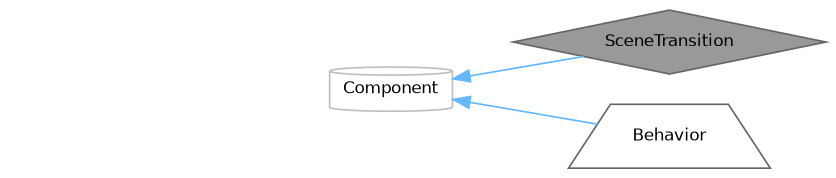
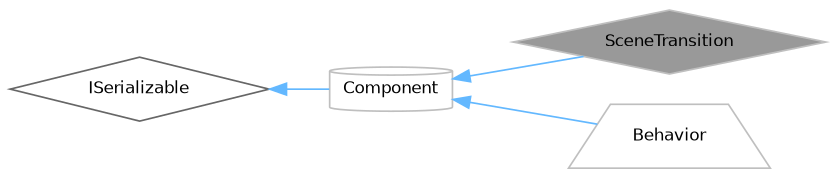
(669, 42) -> (669, 42)
none -> (140, 89)
(669, 136) -> (669, 136)
